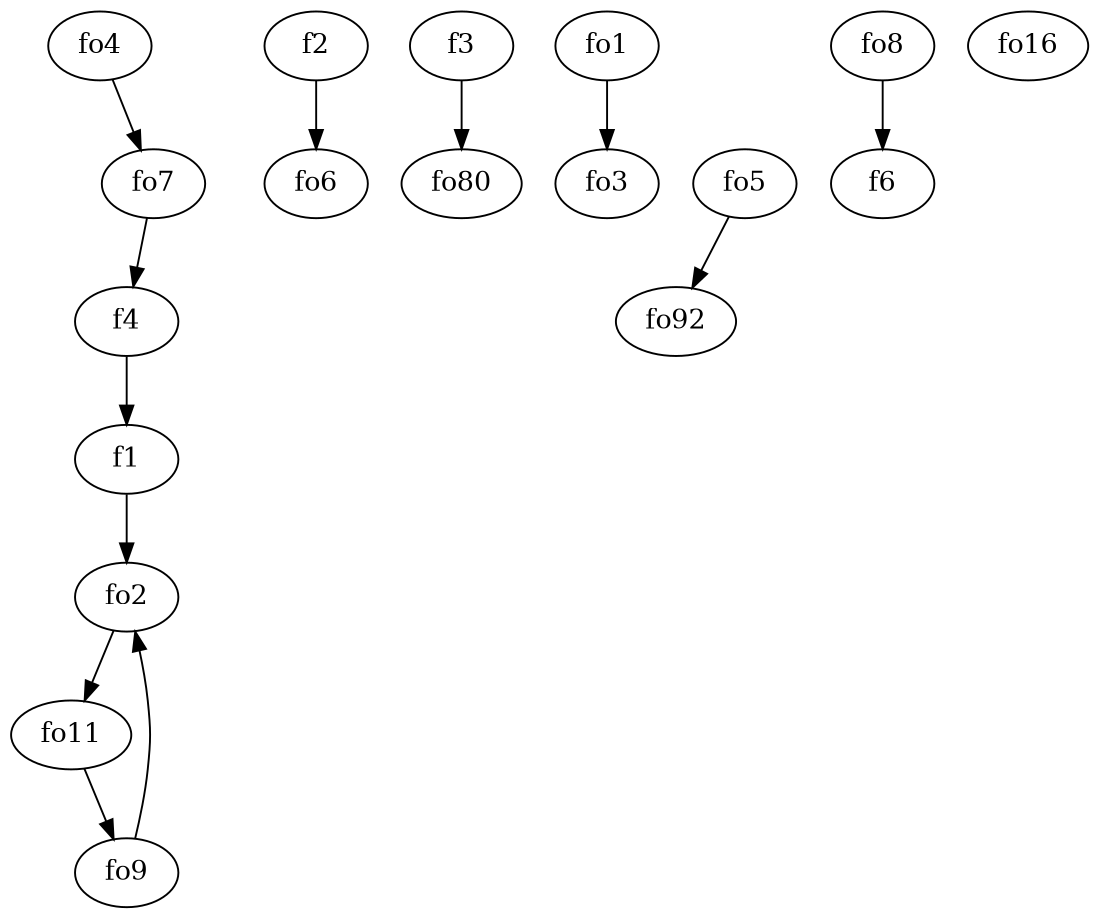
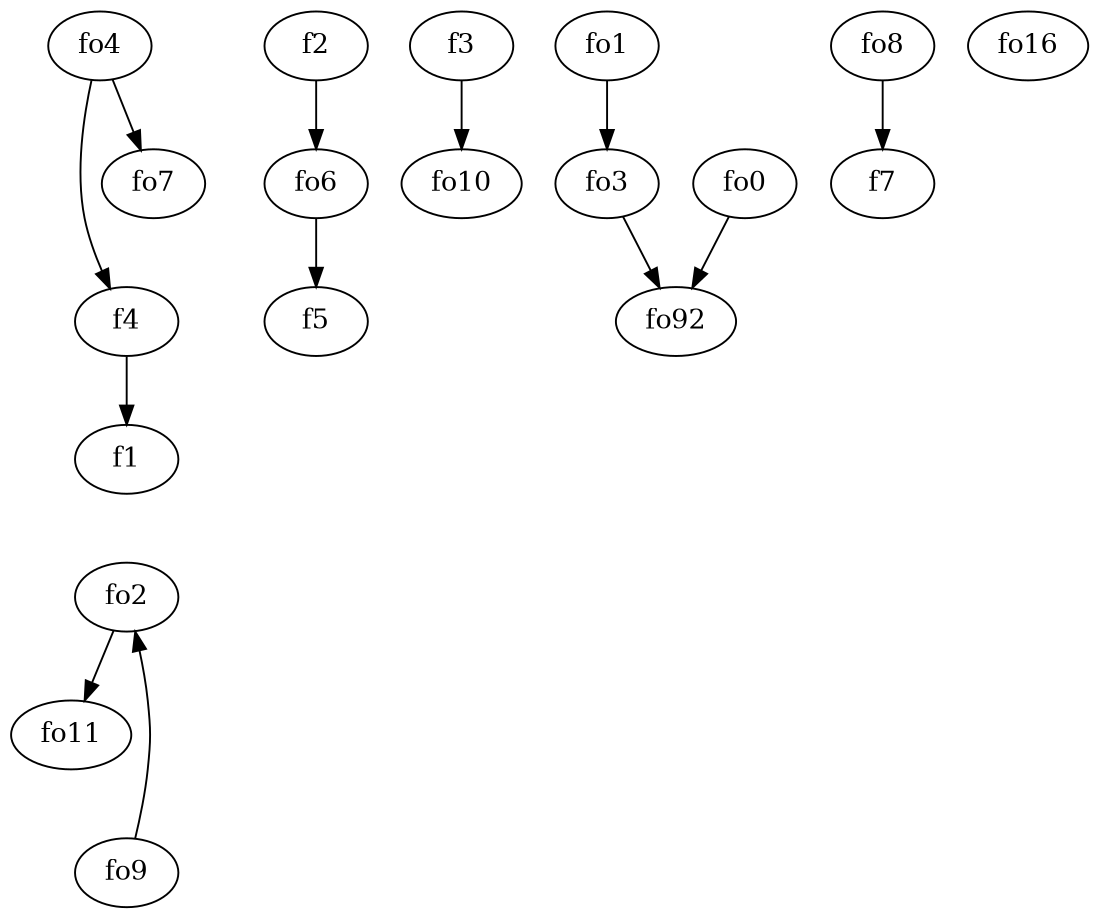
(462, 184) -> (462, 184)
(745, 184) -> (745, 184)
(883, 184) -> (883, 184)
(142, 243) -> (81, 177)
none -> (637, 244)
none -> (316, 322)
(127, 519) -> none
(95, 795) -> none
